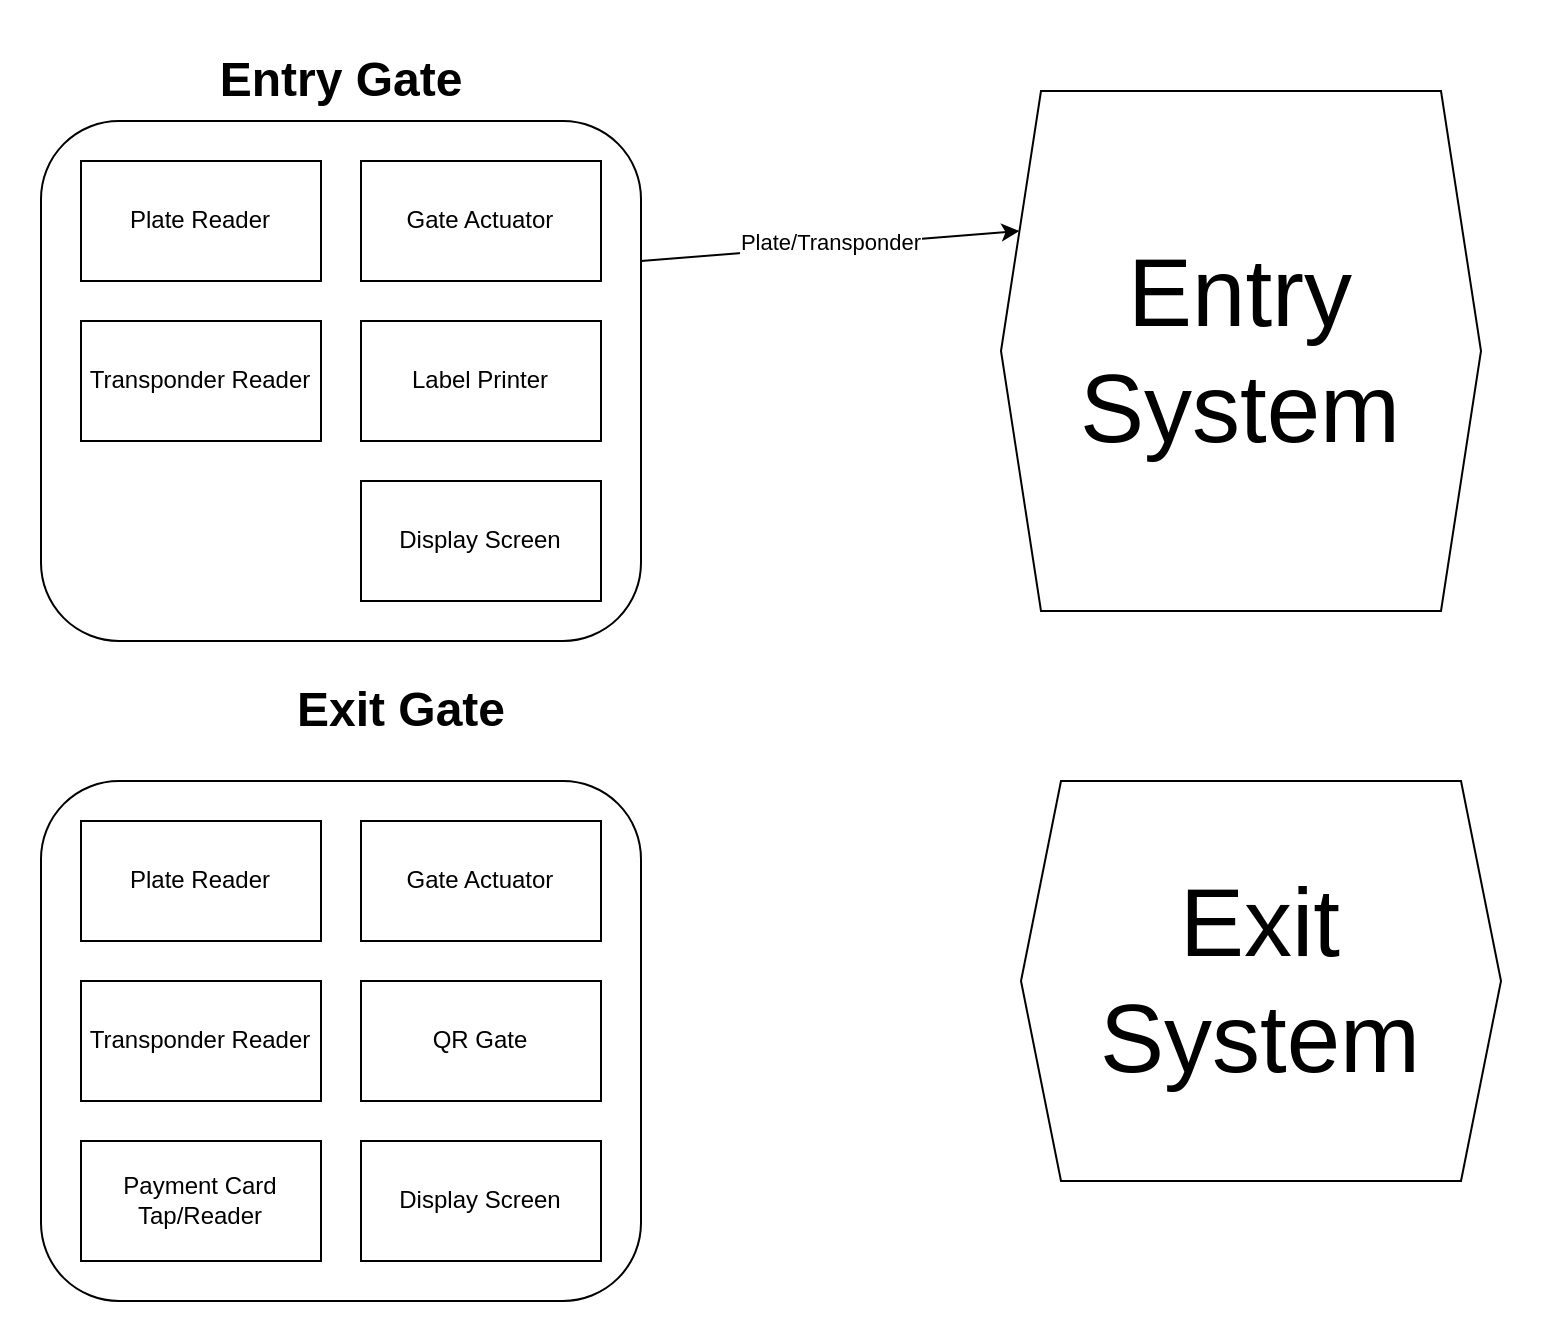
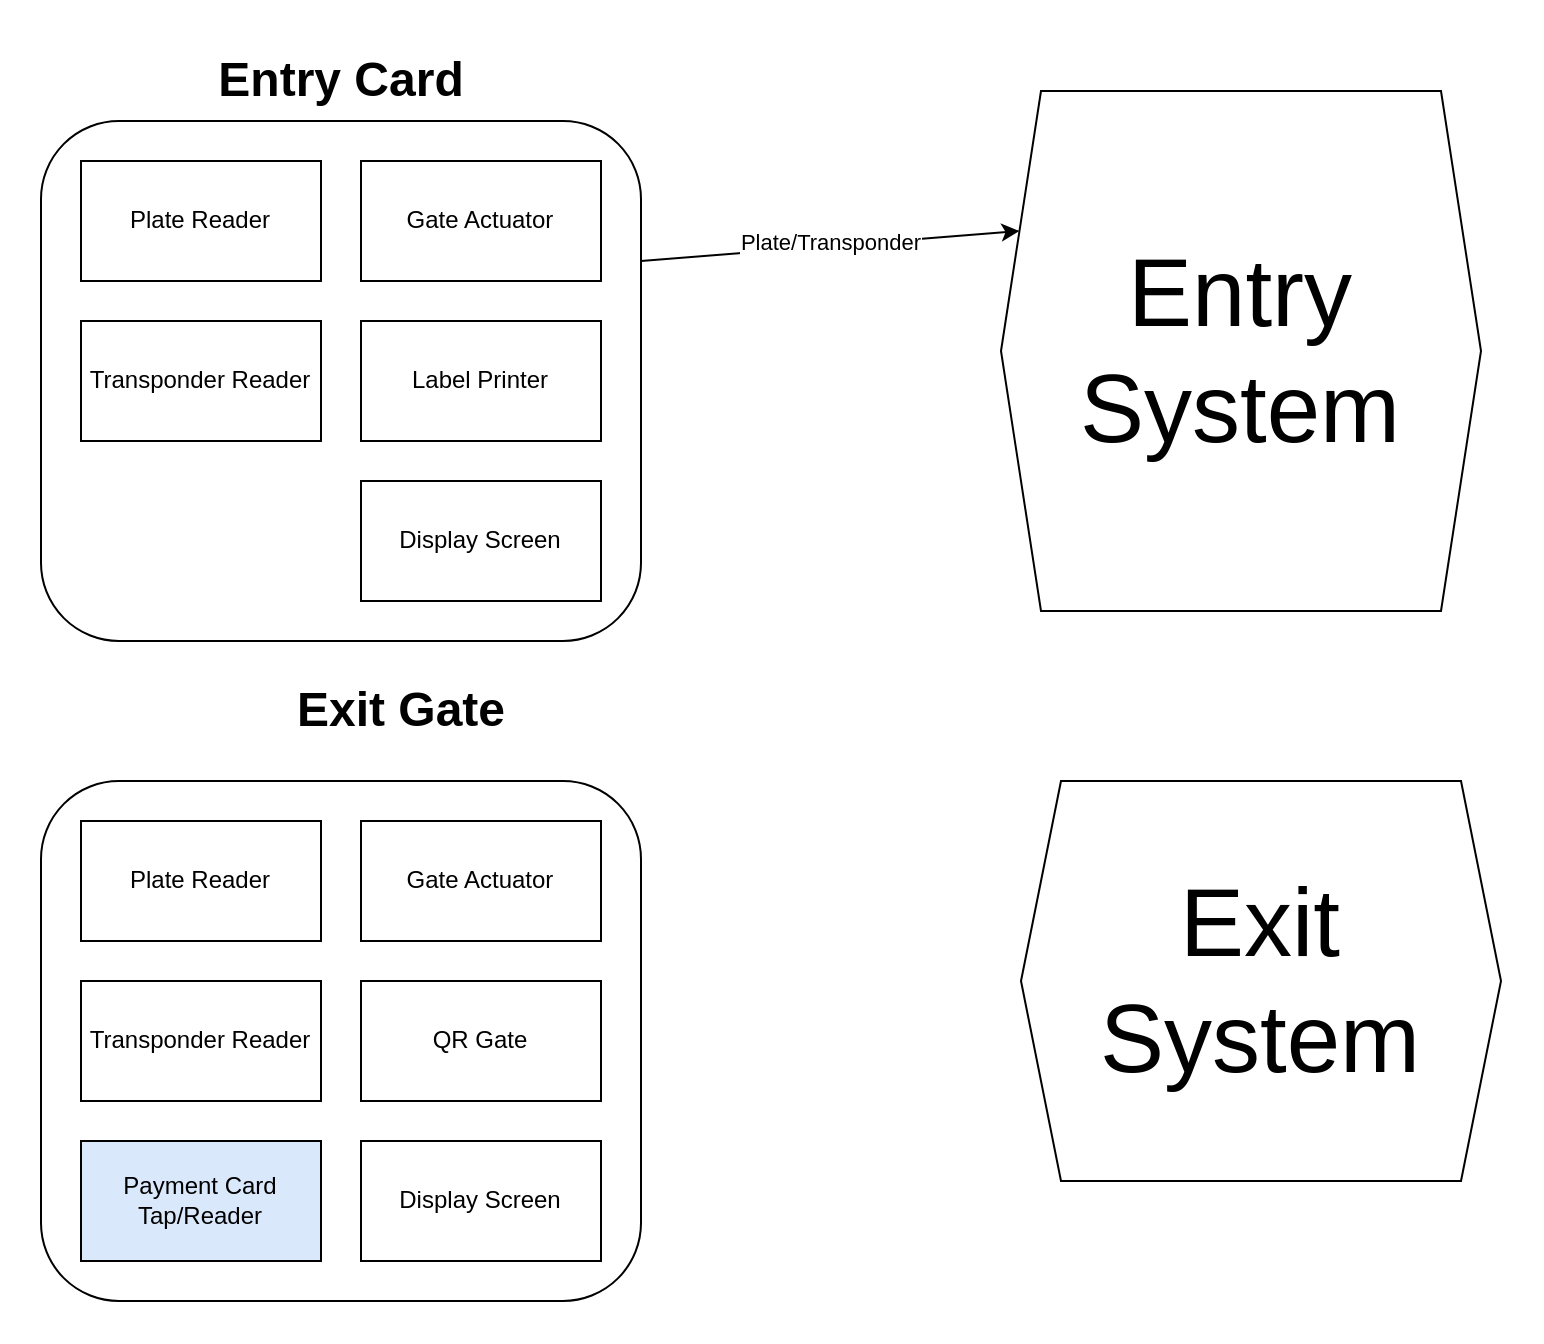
(342, 81) -> (342, 81)
(201, 1201) -> (201, 1201)
